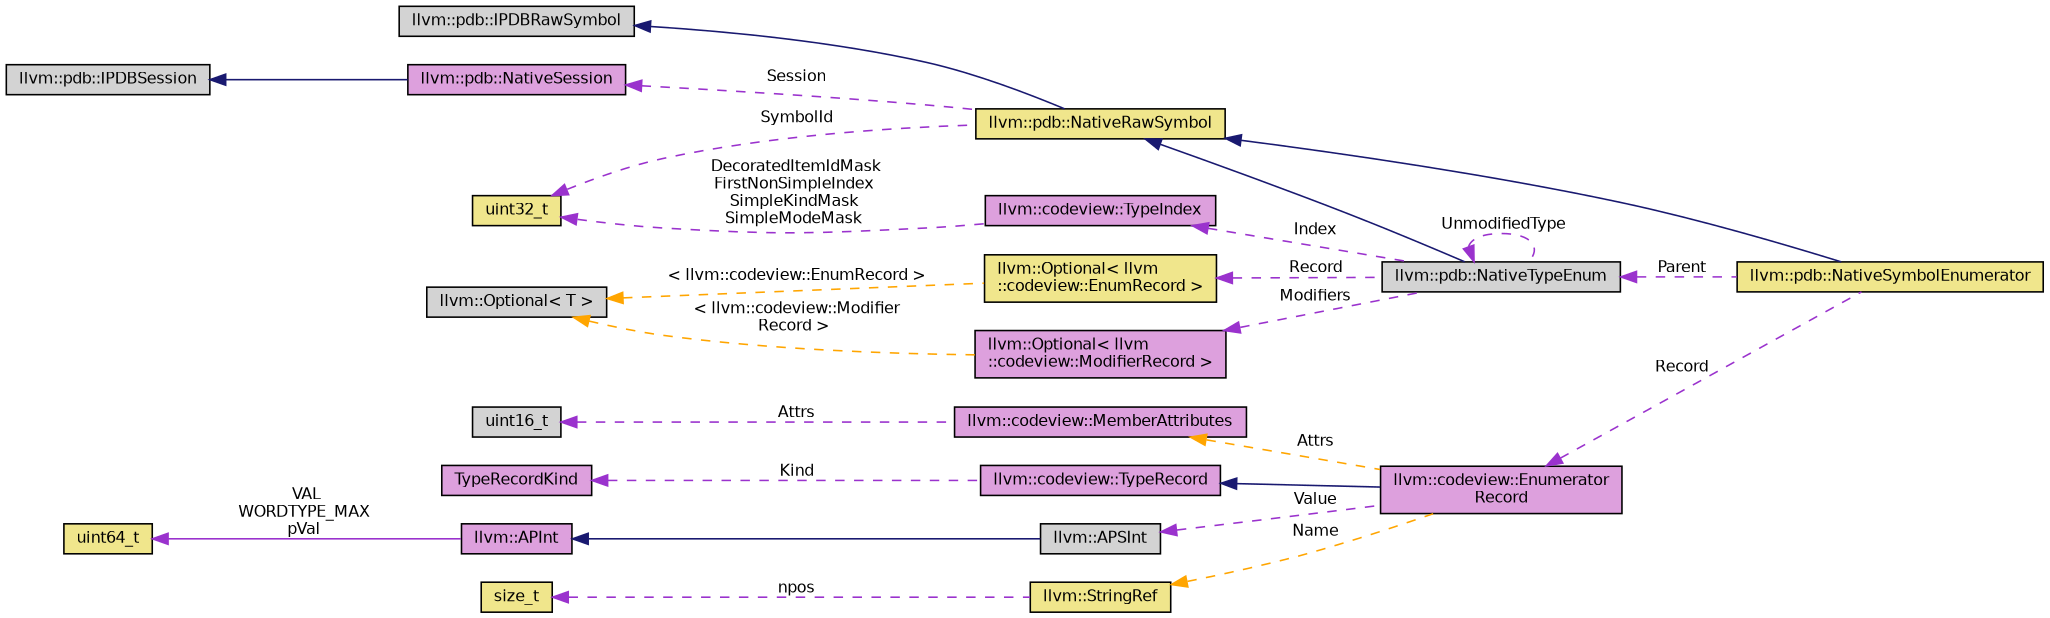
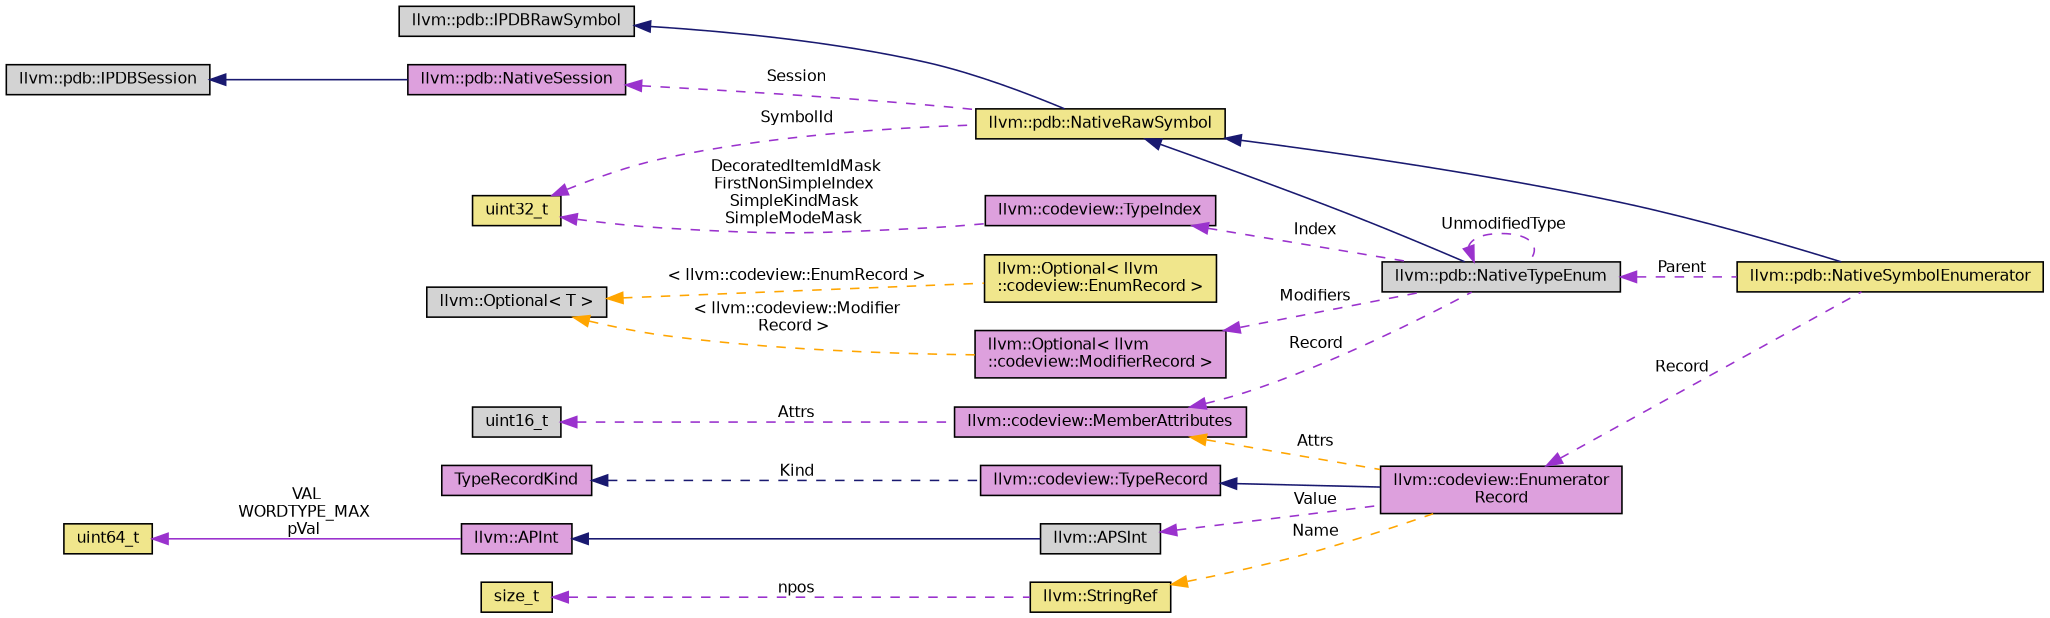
(1307, 278) -> (1342, 355)
(794, 480) -> (794, 480)
